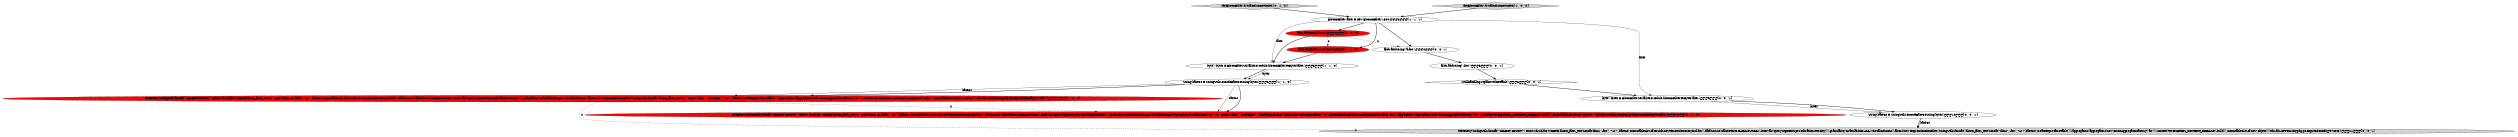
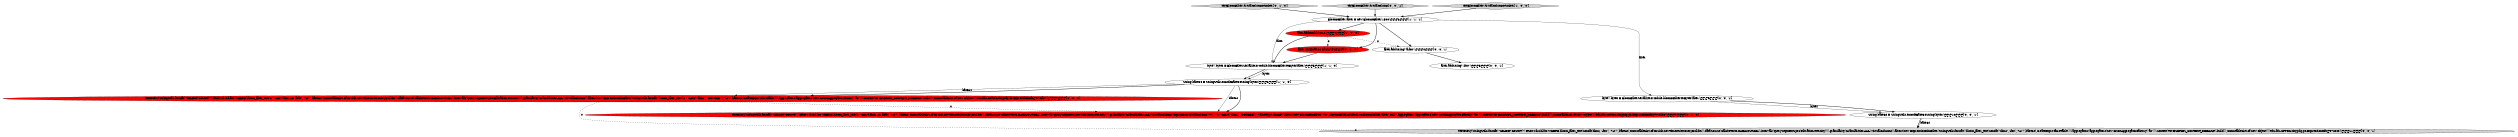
none -> (1375, 6)
(1501, 82) -> none
